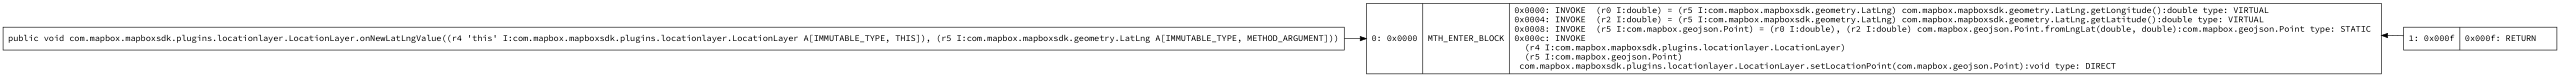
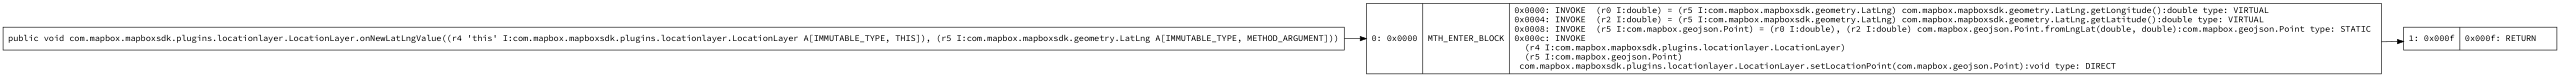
(2396, 36) -> (2389, 42)
